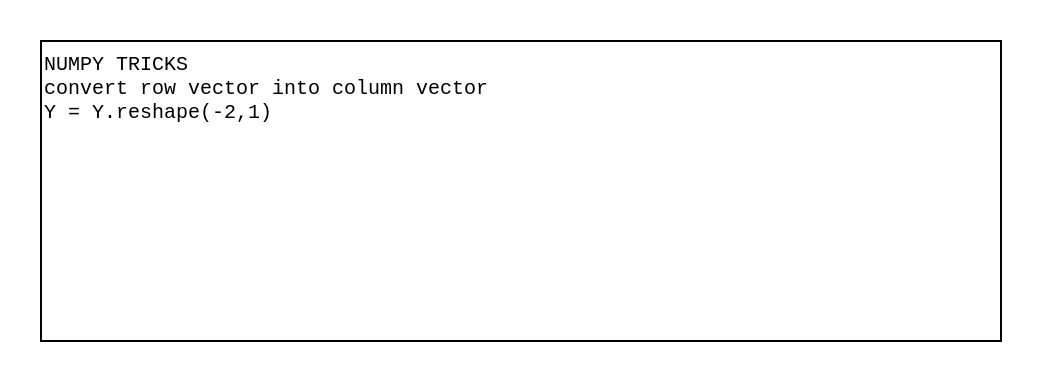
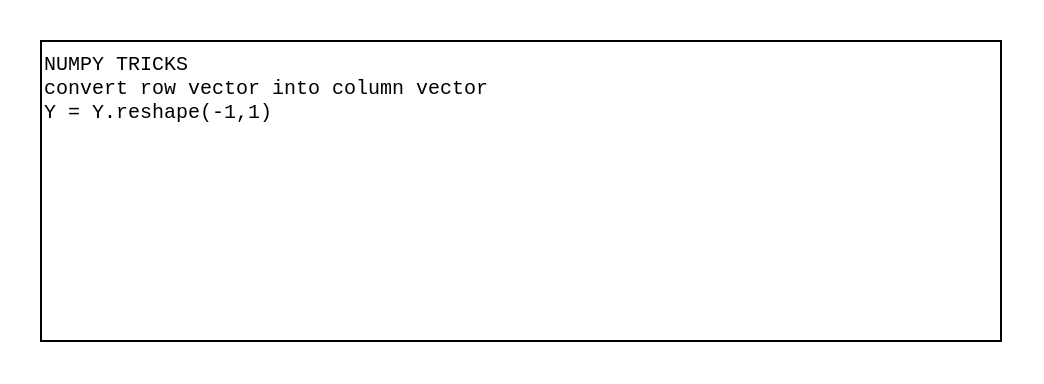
(234, 91) -> (234, 91)
